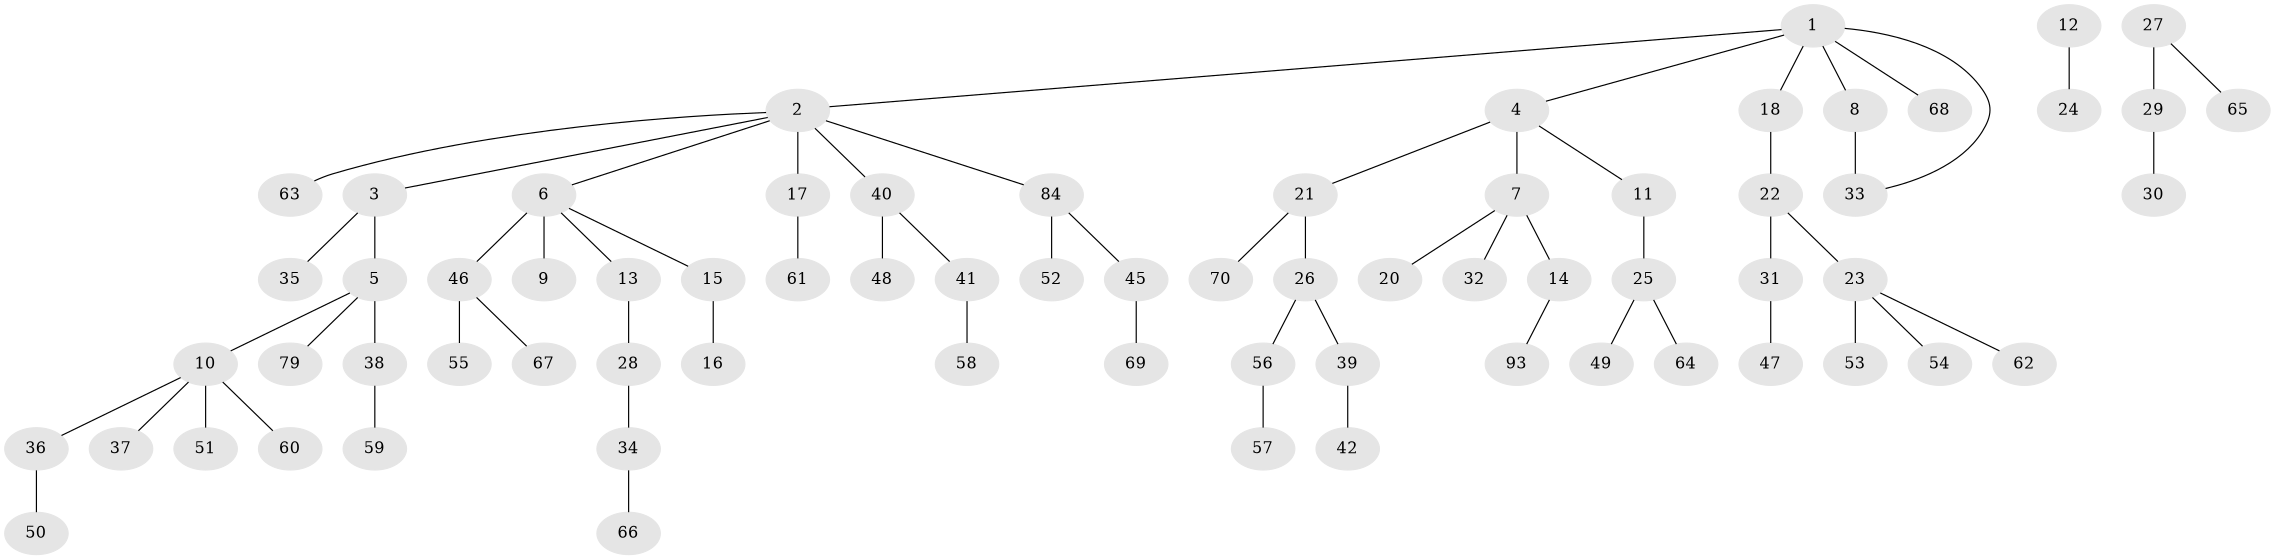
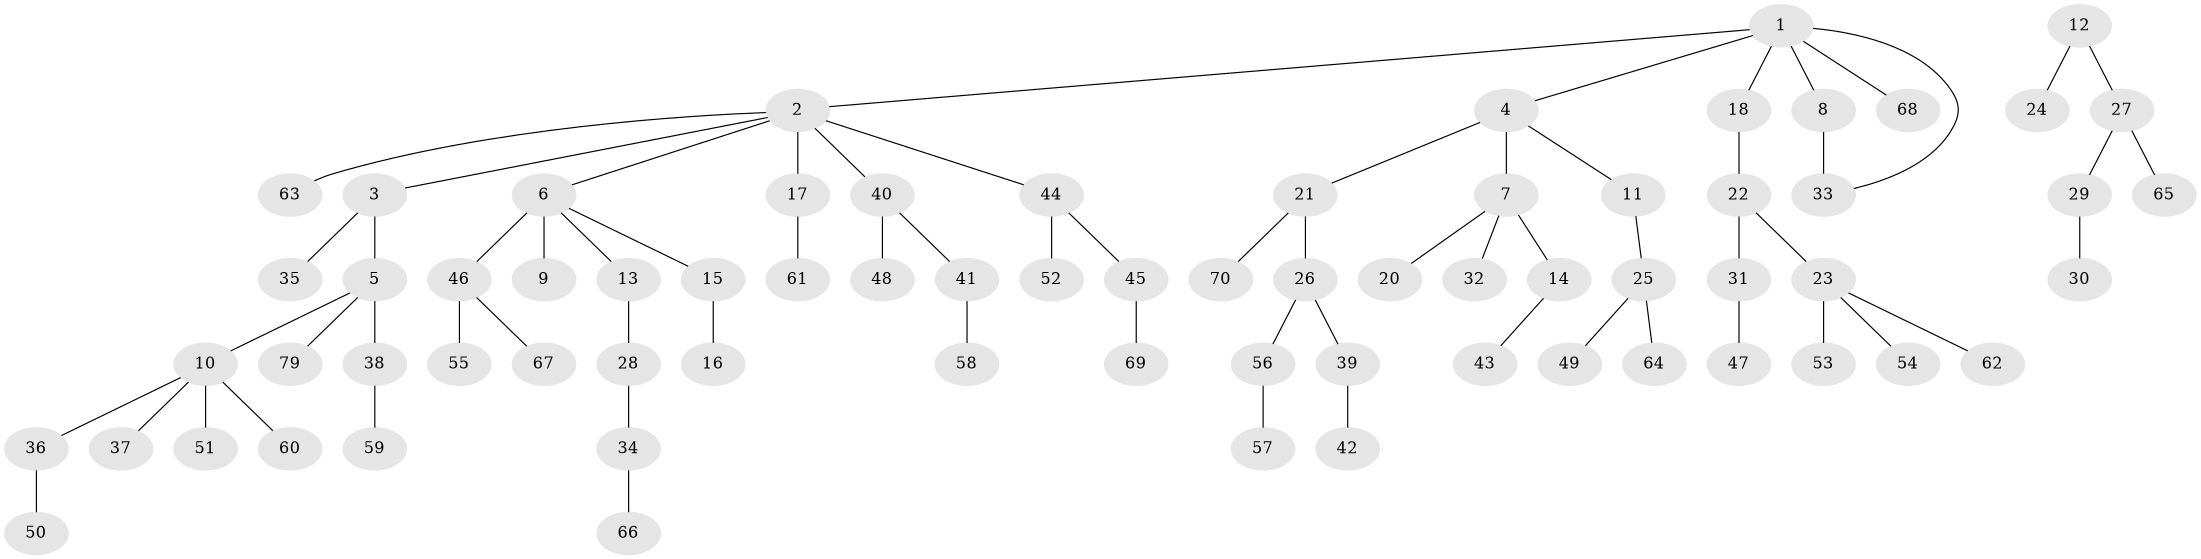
none -> (2101, 68)
(1052, 195) -> (1052, 195)
(1517, 364) -> (1485, 364)
